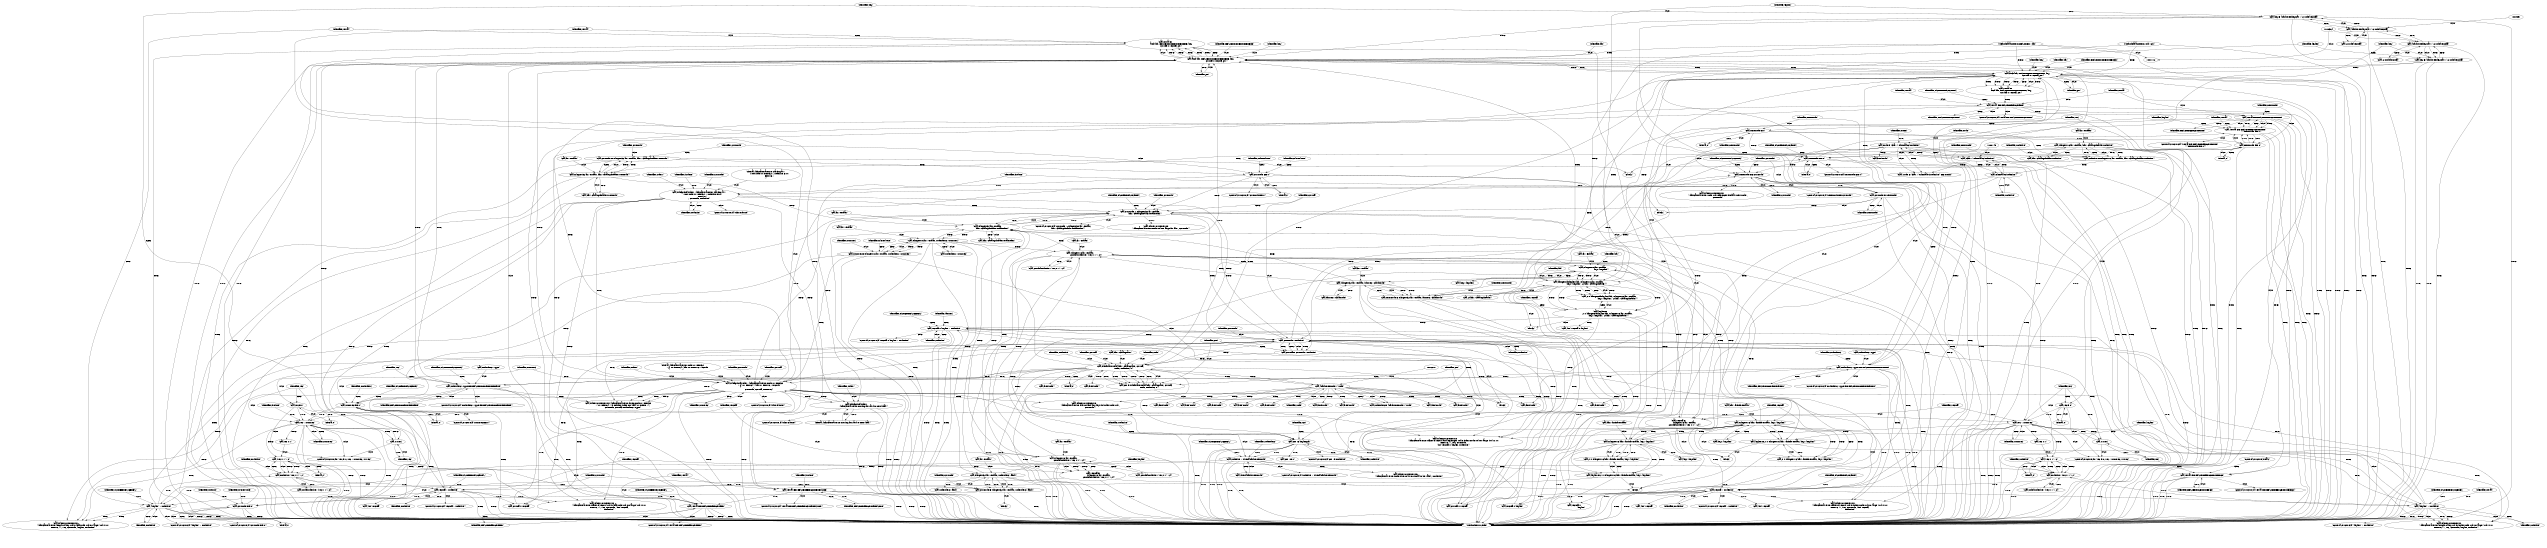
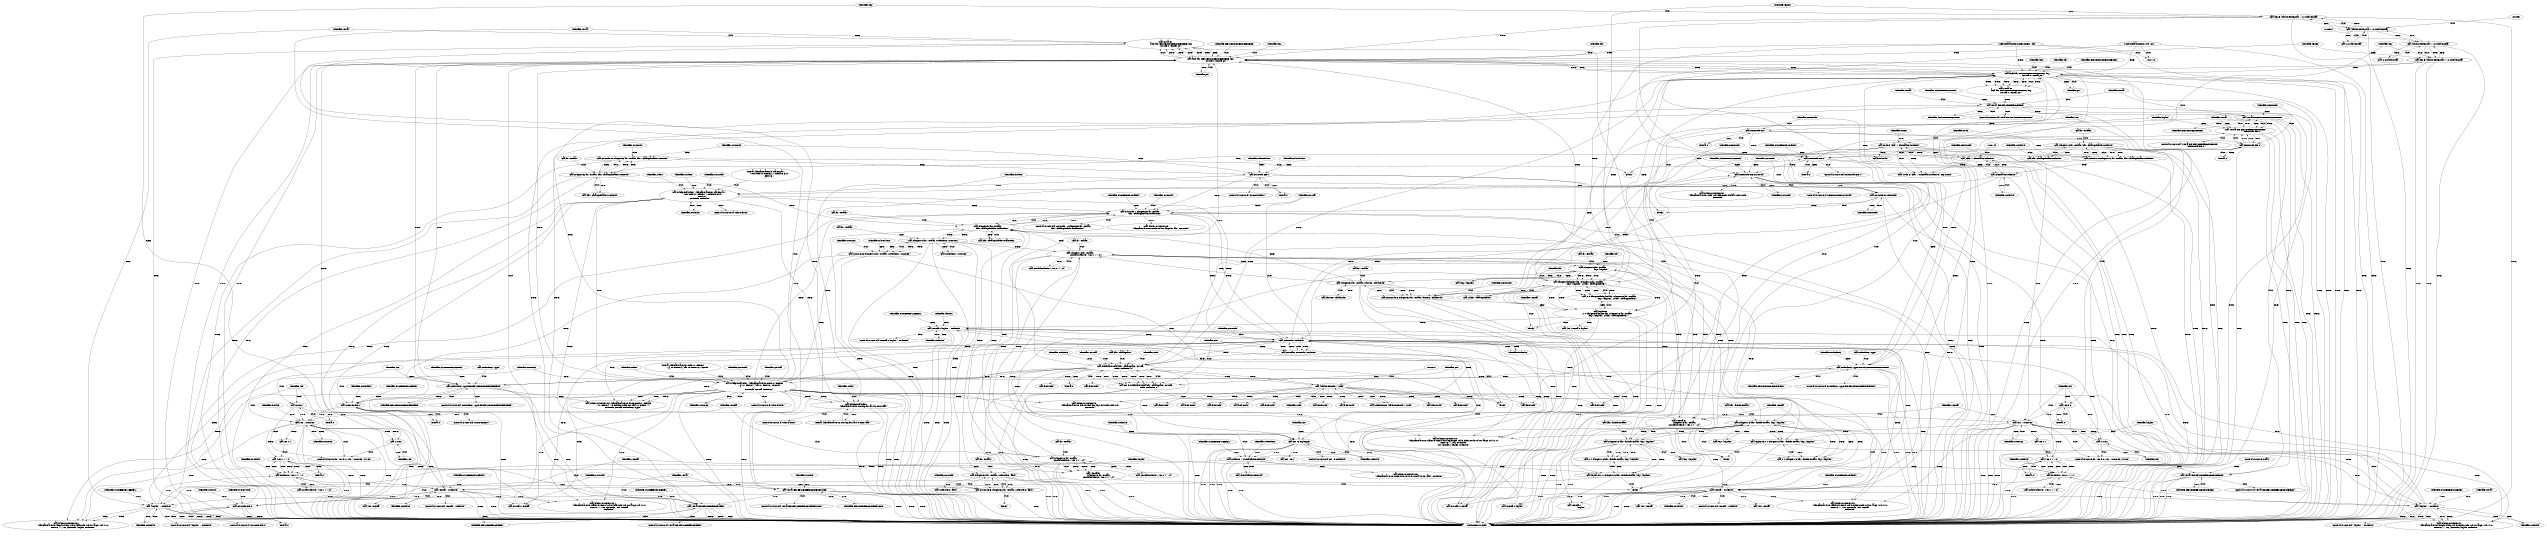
(2252, 59) -> (2145, 51)
(2187, 131) -> (2187, 131)
(1310, 475) -> none
(2195, 490) -> (2195, 490)
